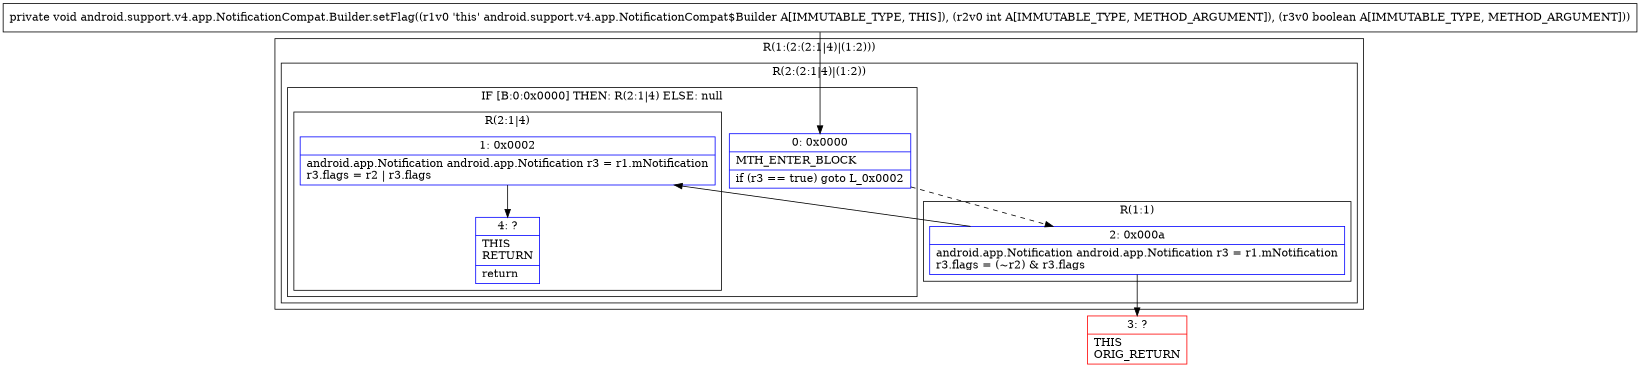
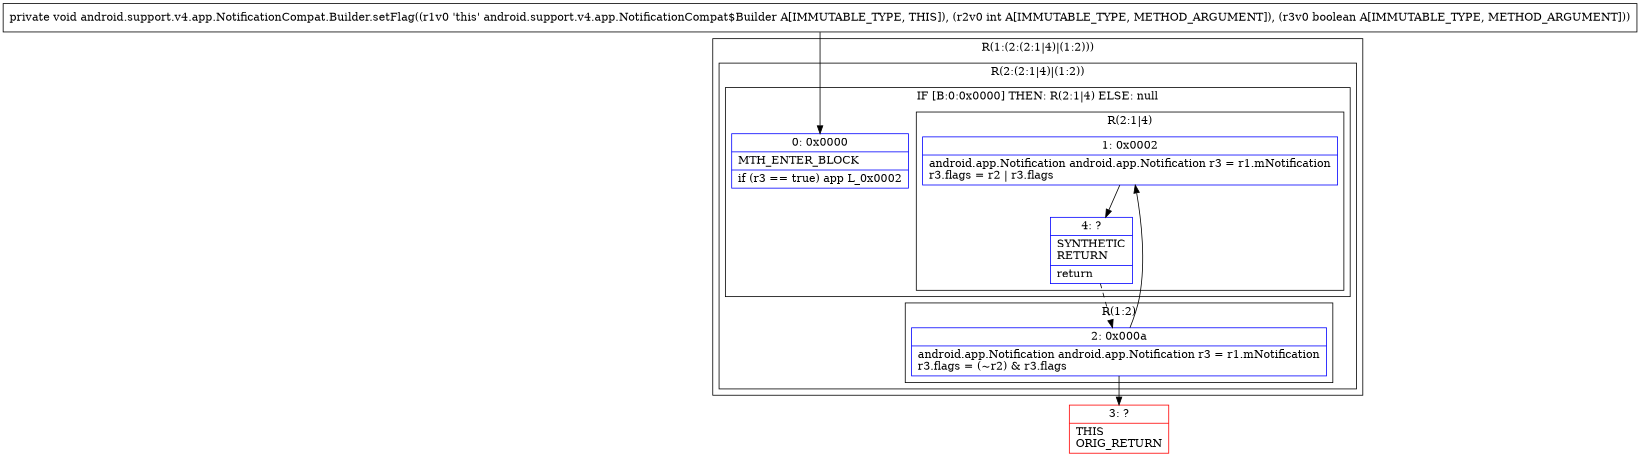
(820, 179) -> (820, 179)
(981, 206) -> (1107, 308)
(1137, 211) -> (1119, 312)
(497, 244) -> (1091, 244)
